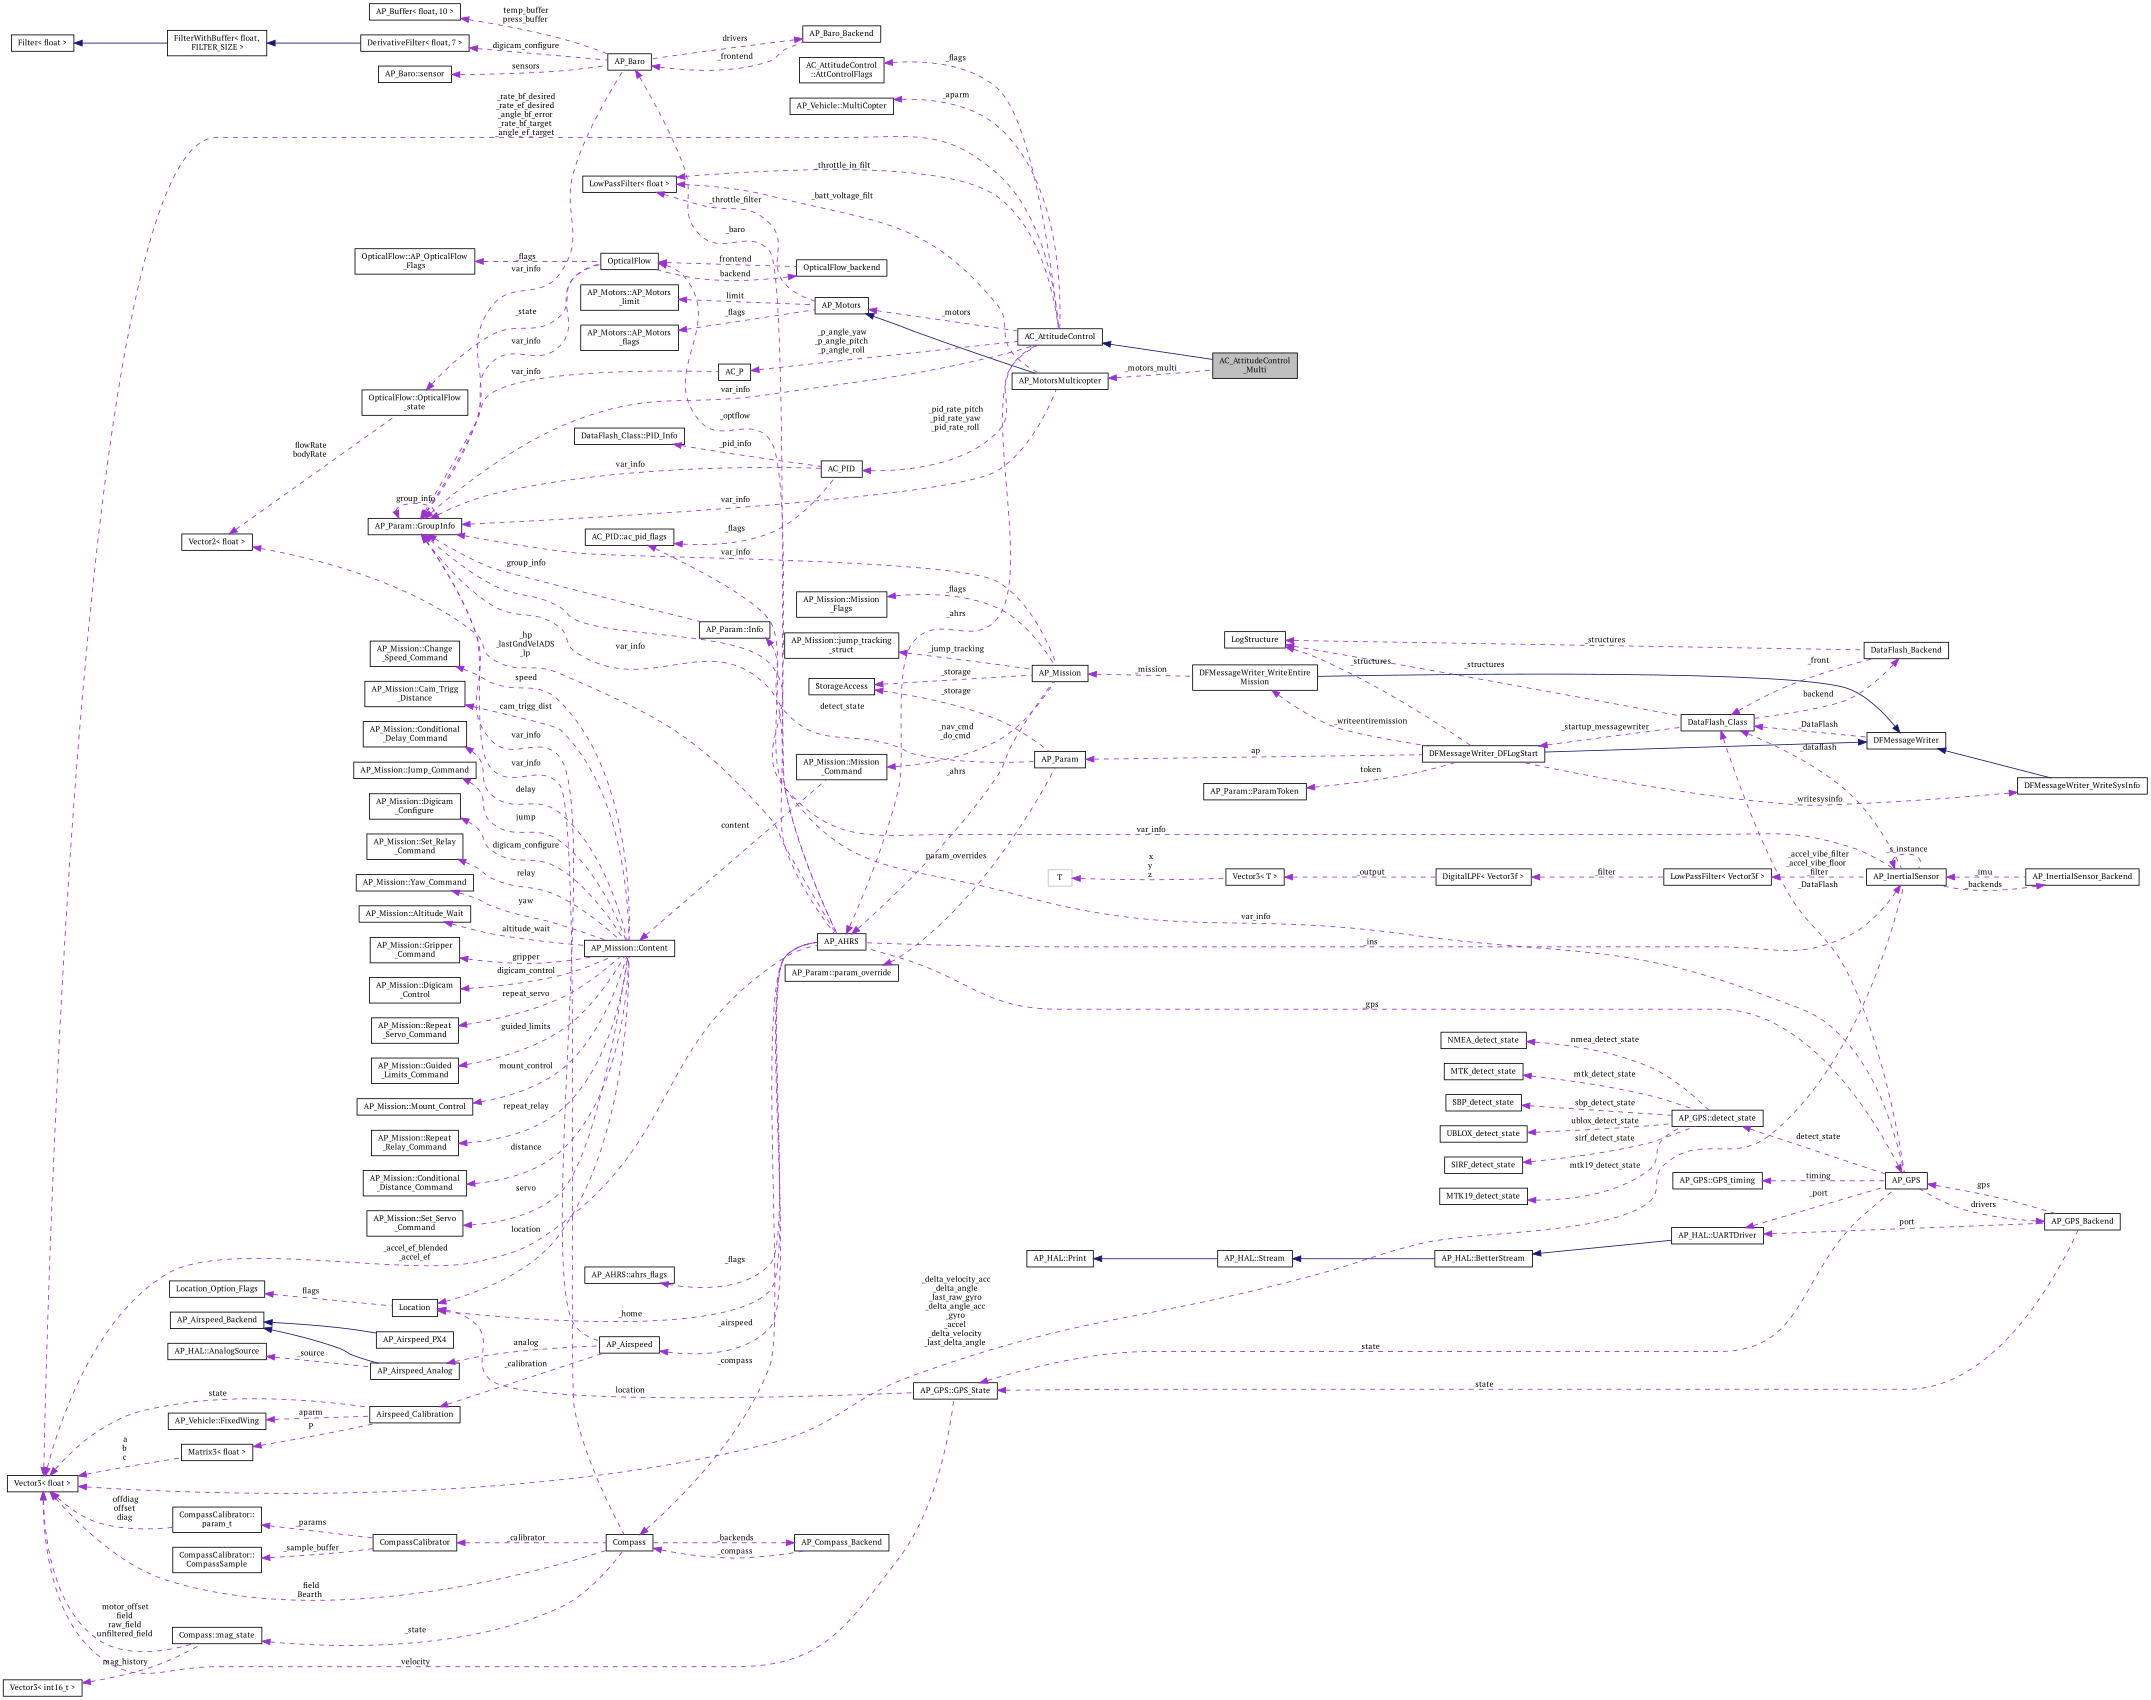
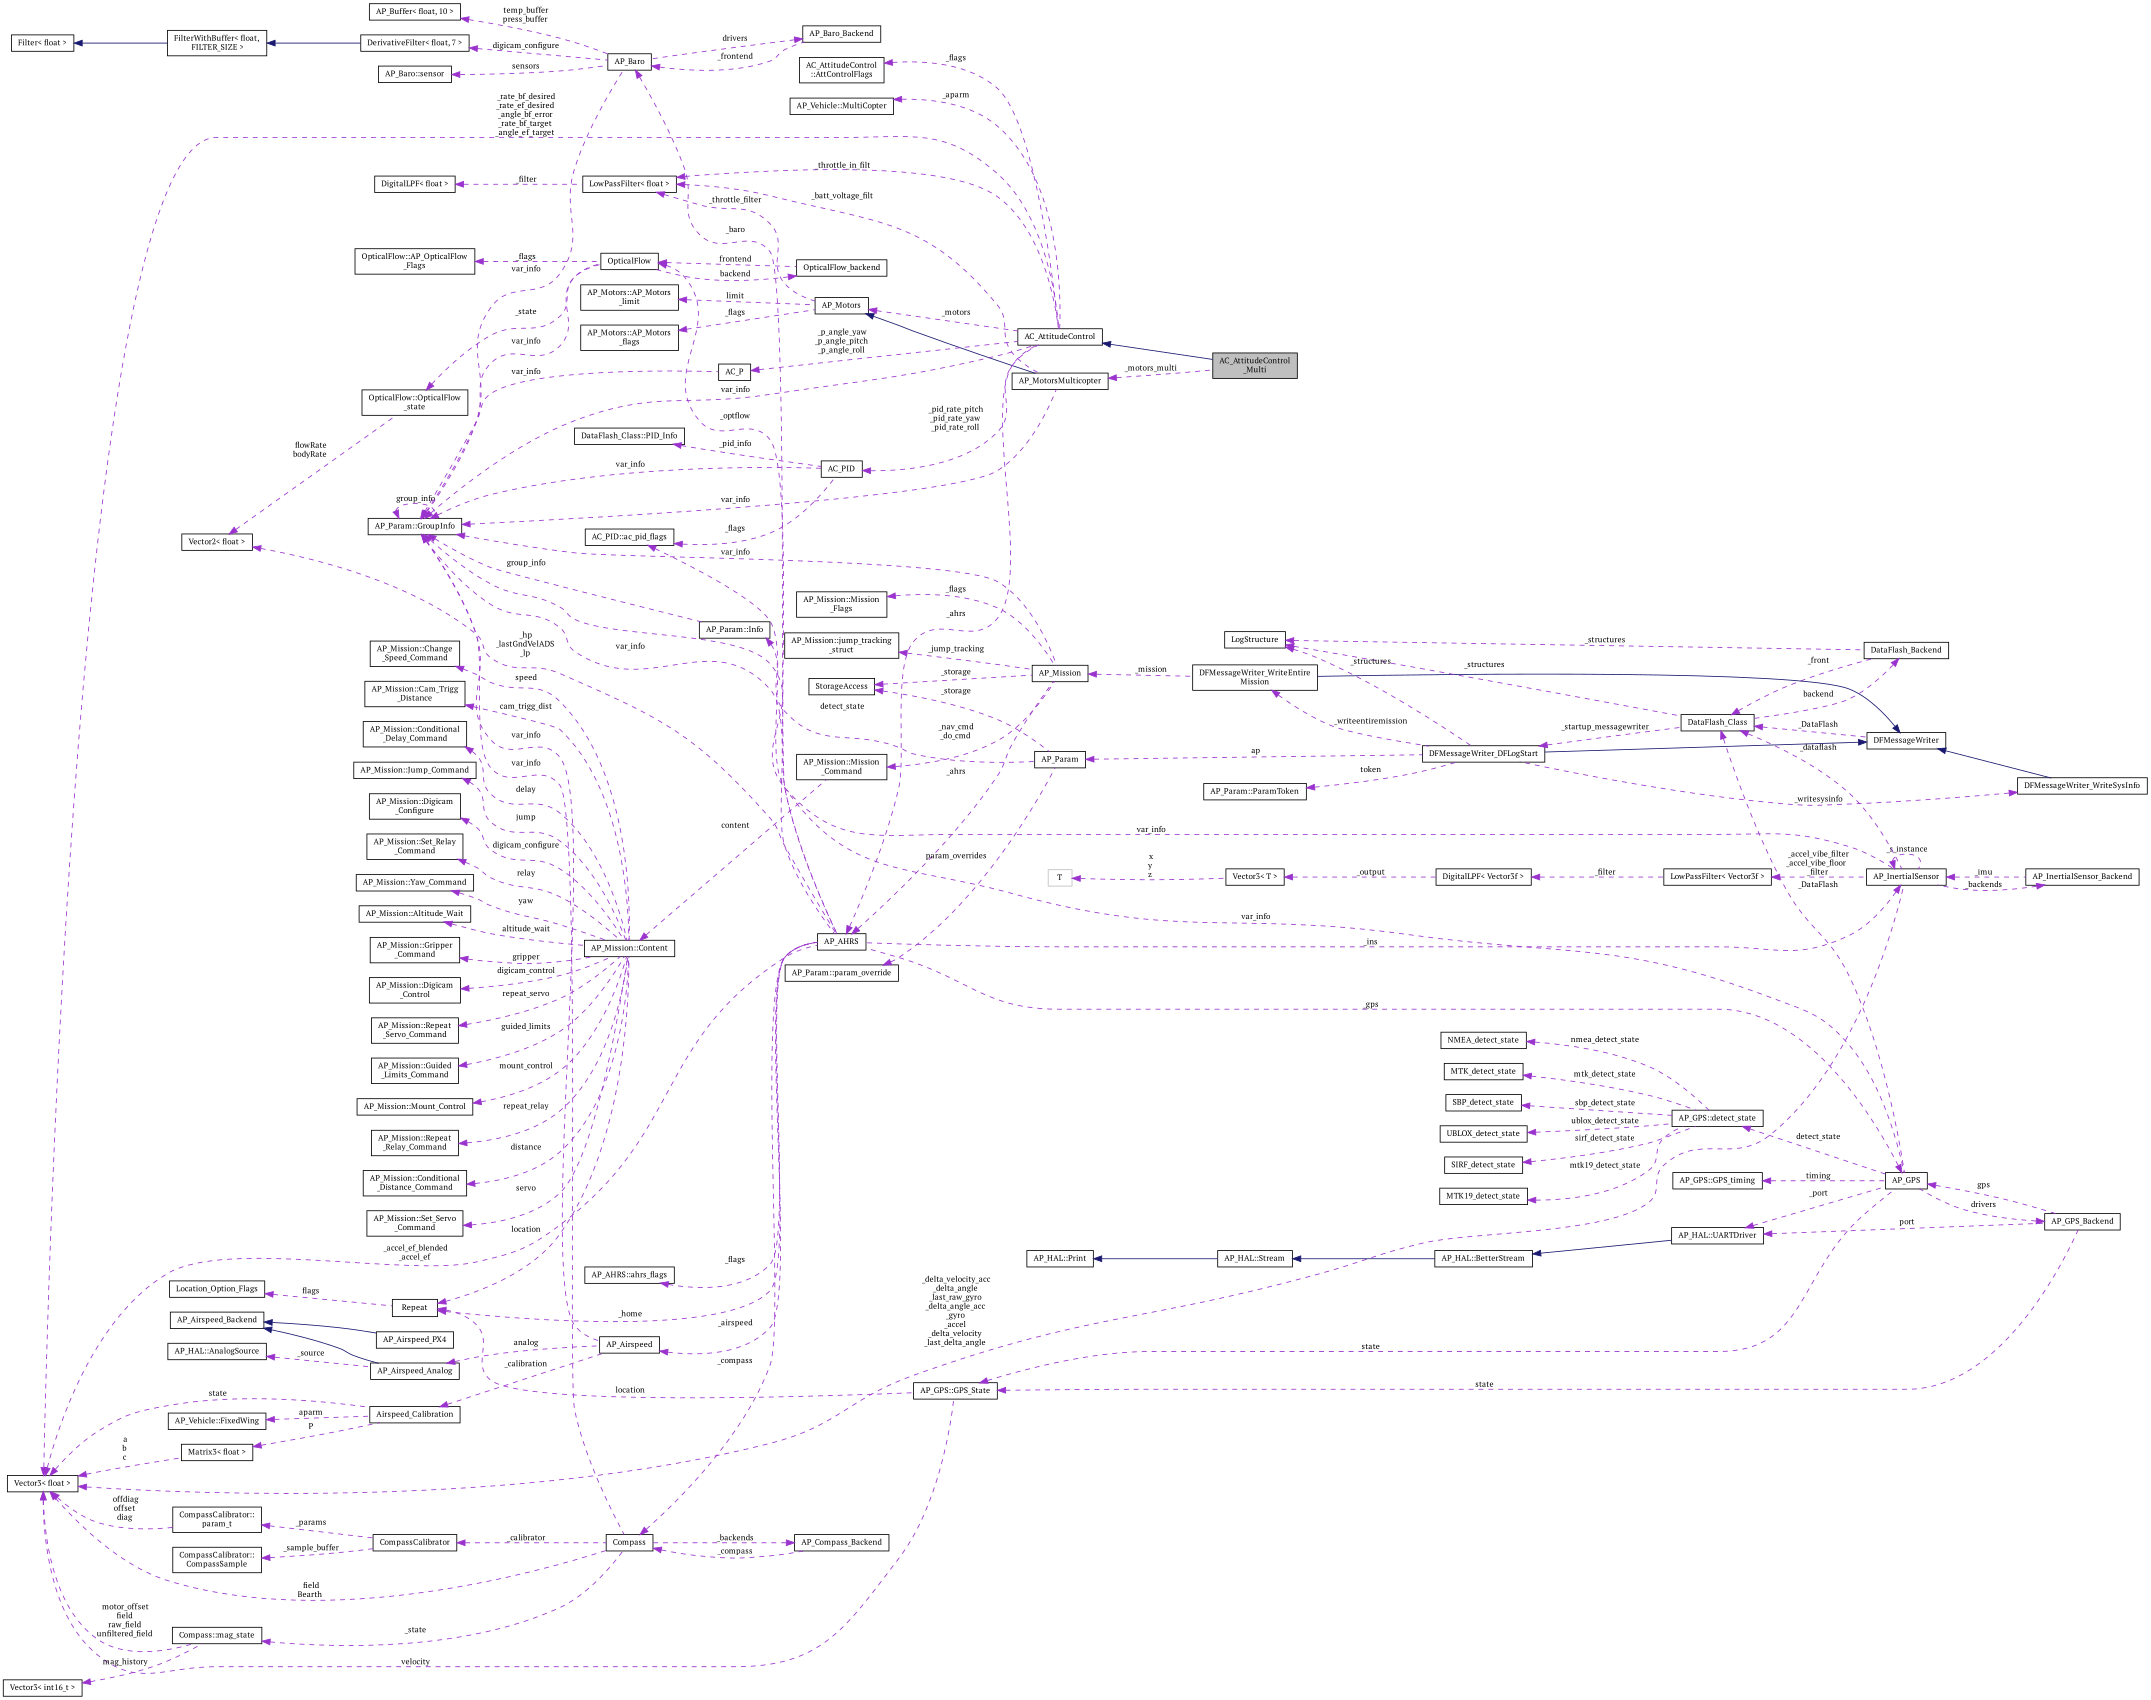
none -> (415, 184)
(415, 1308) -> (415, 1308)
